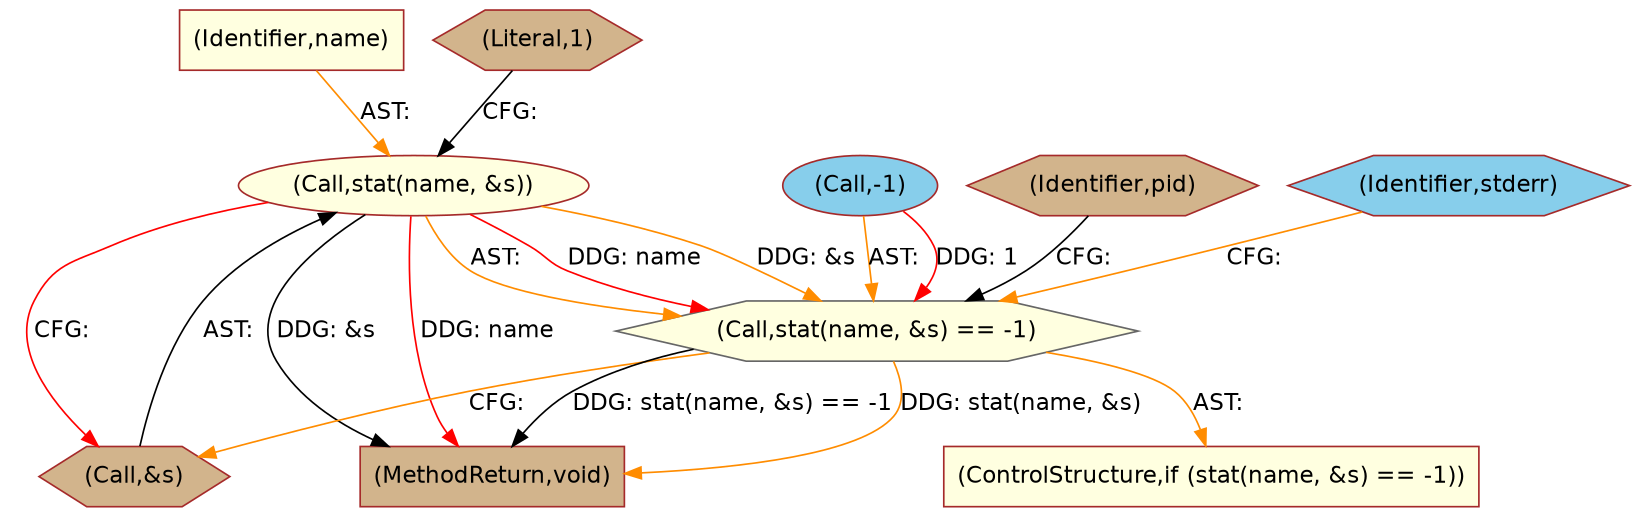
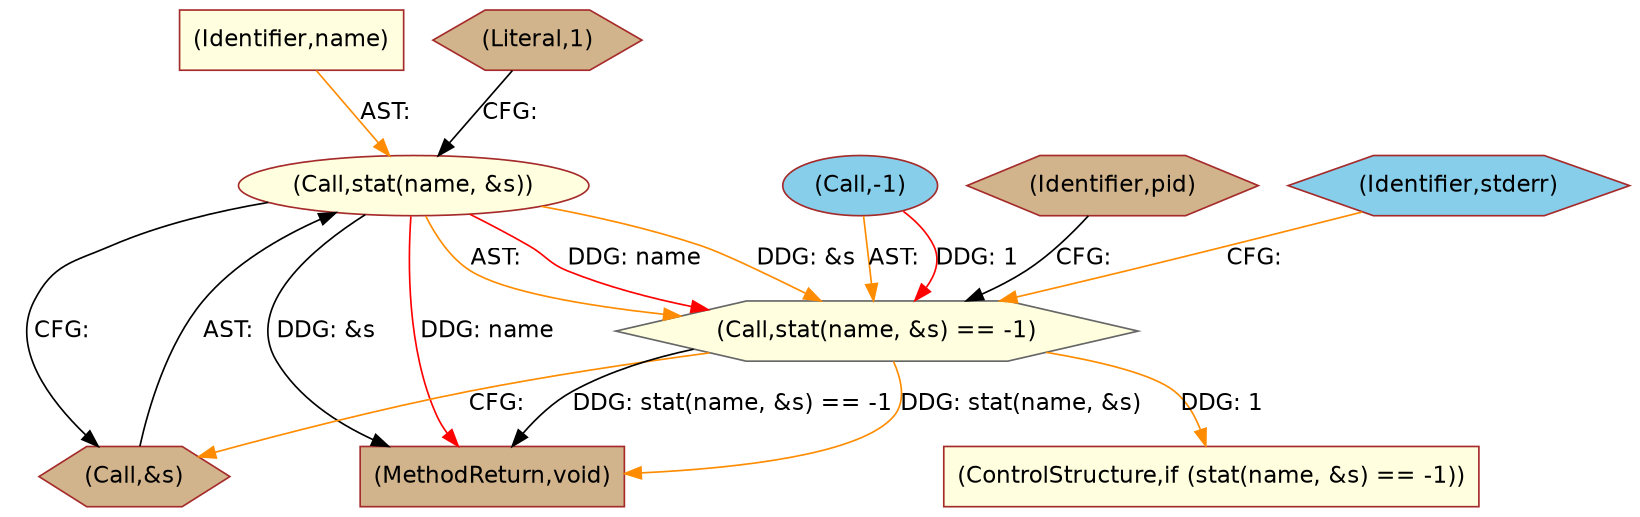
(71, 263) -> (71, 263)
(1222, 404) -> (1222, 404)
